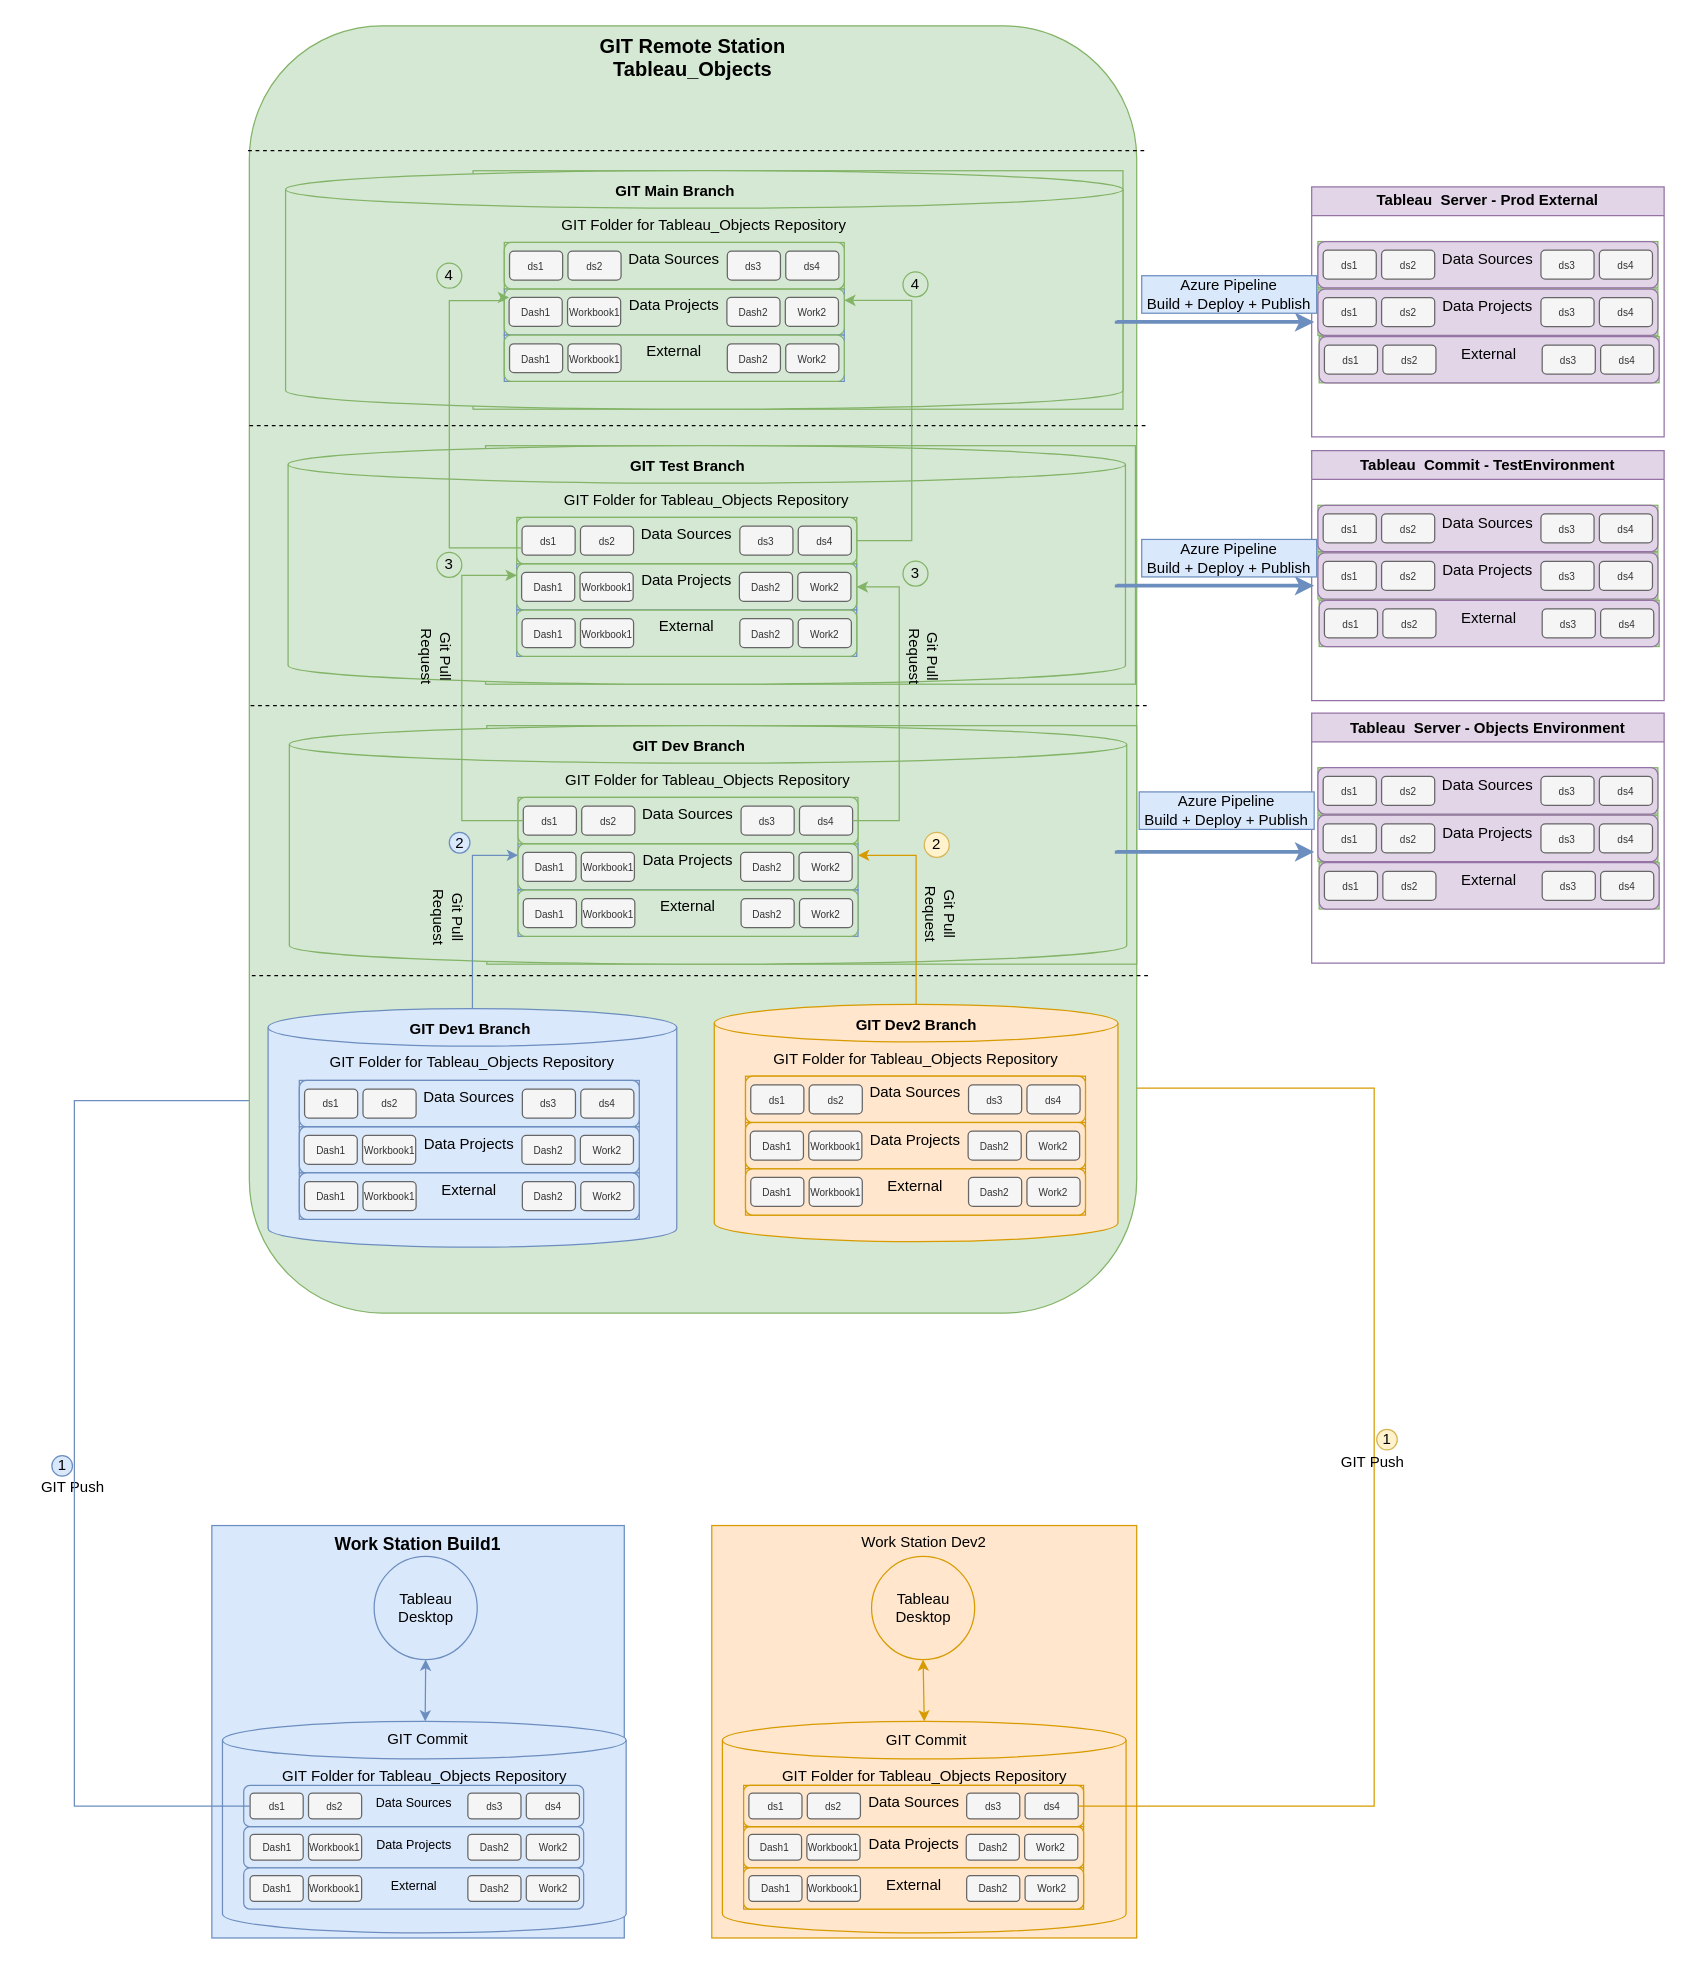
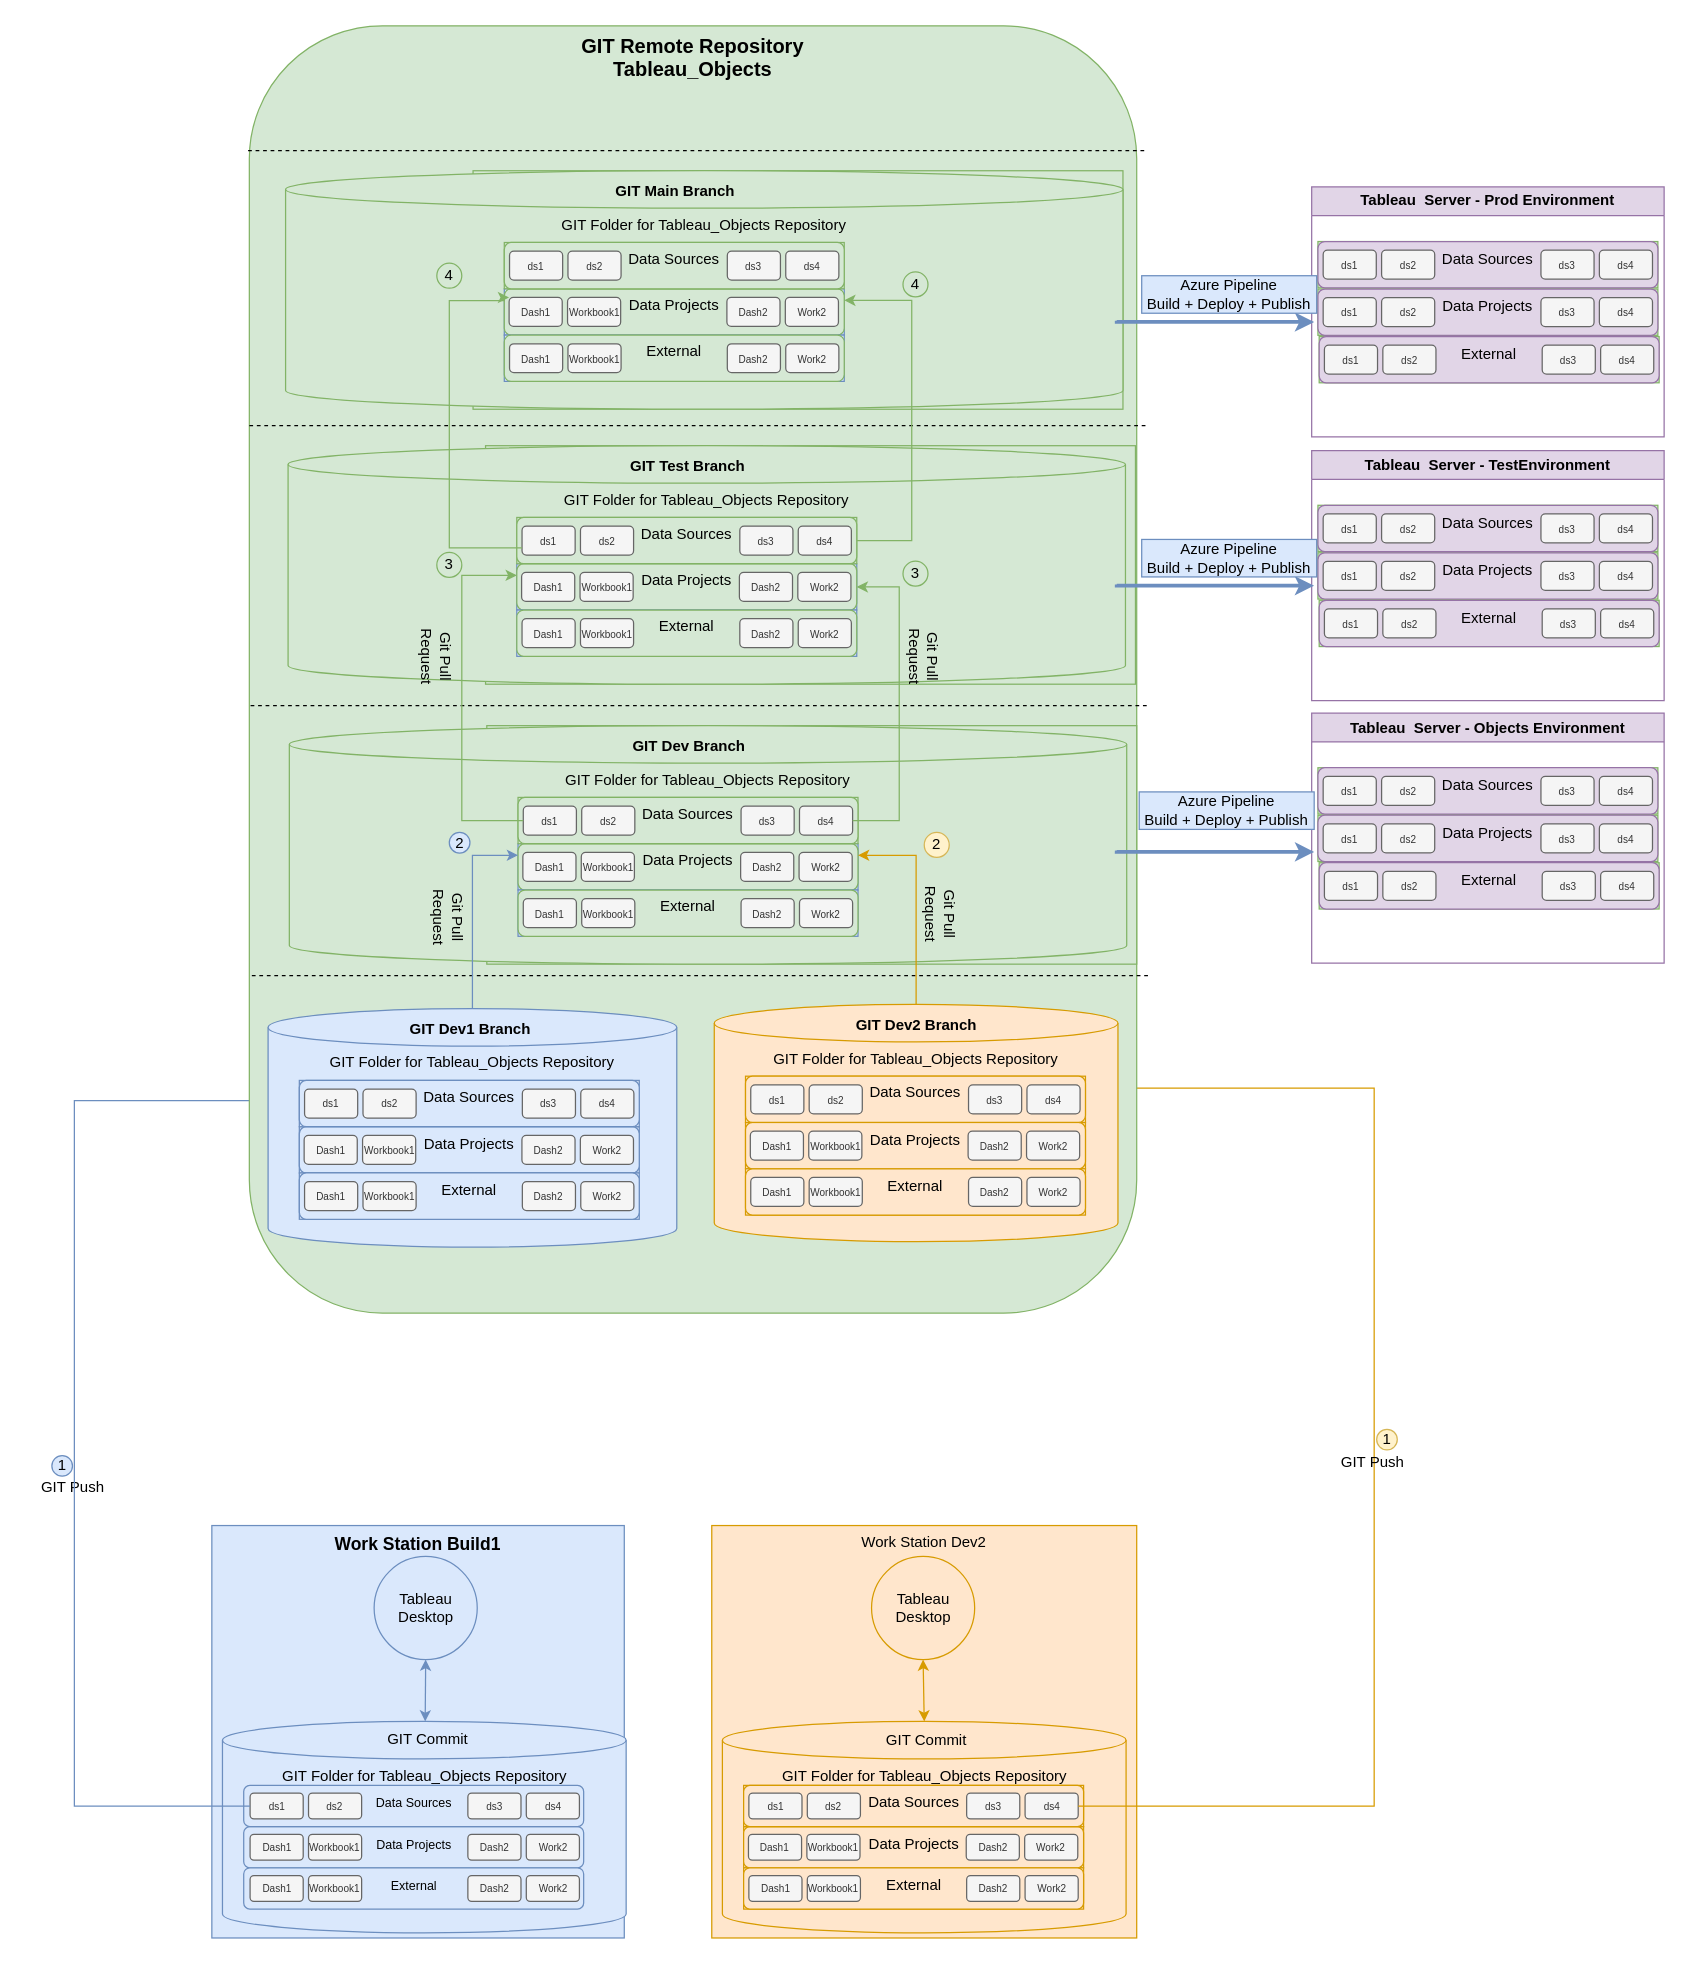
(693, 52) -> (693, 52)
(1488, 201) -> (1488, 201)
(1488, 466) -> (1488, 466)
